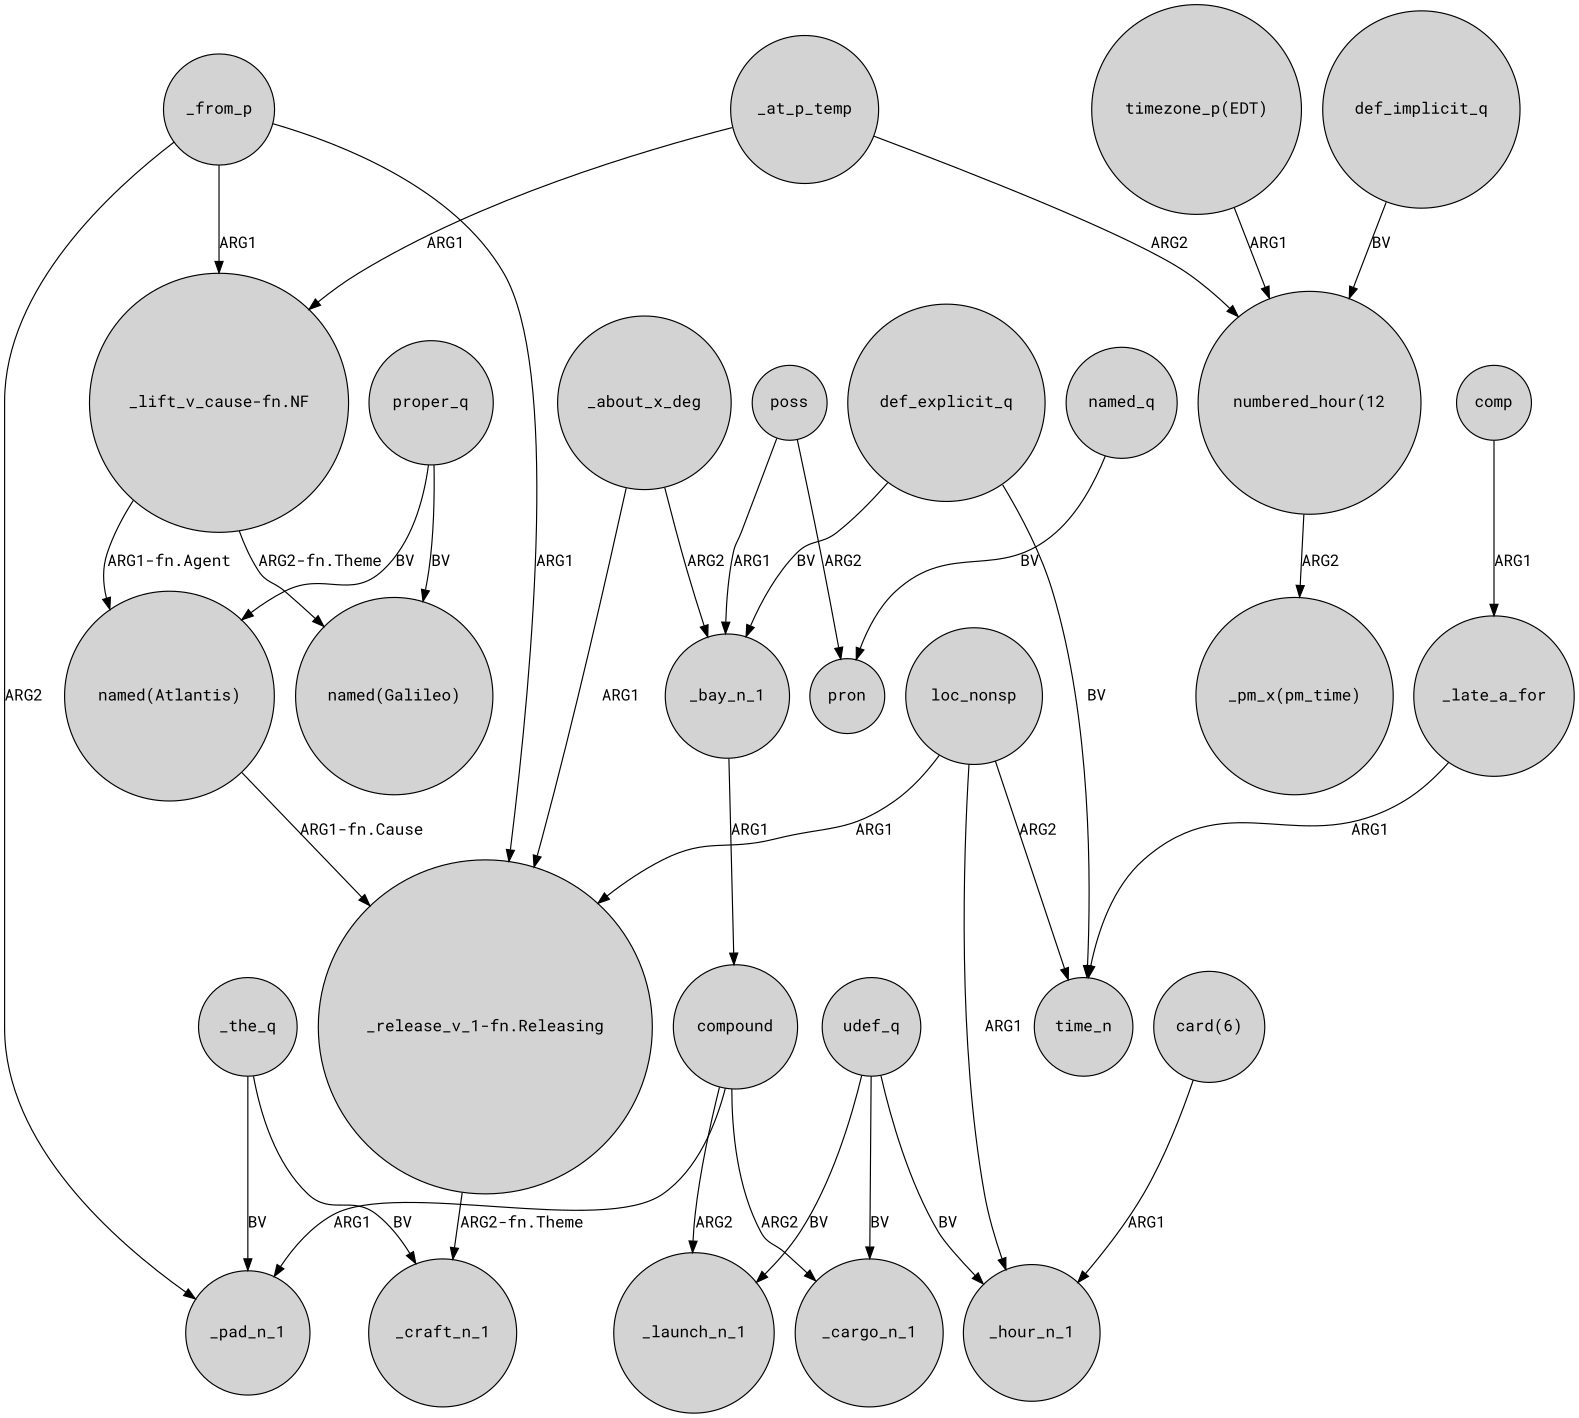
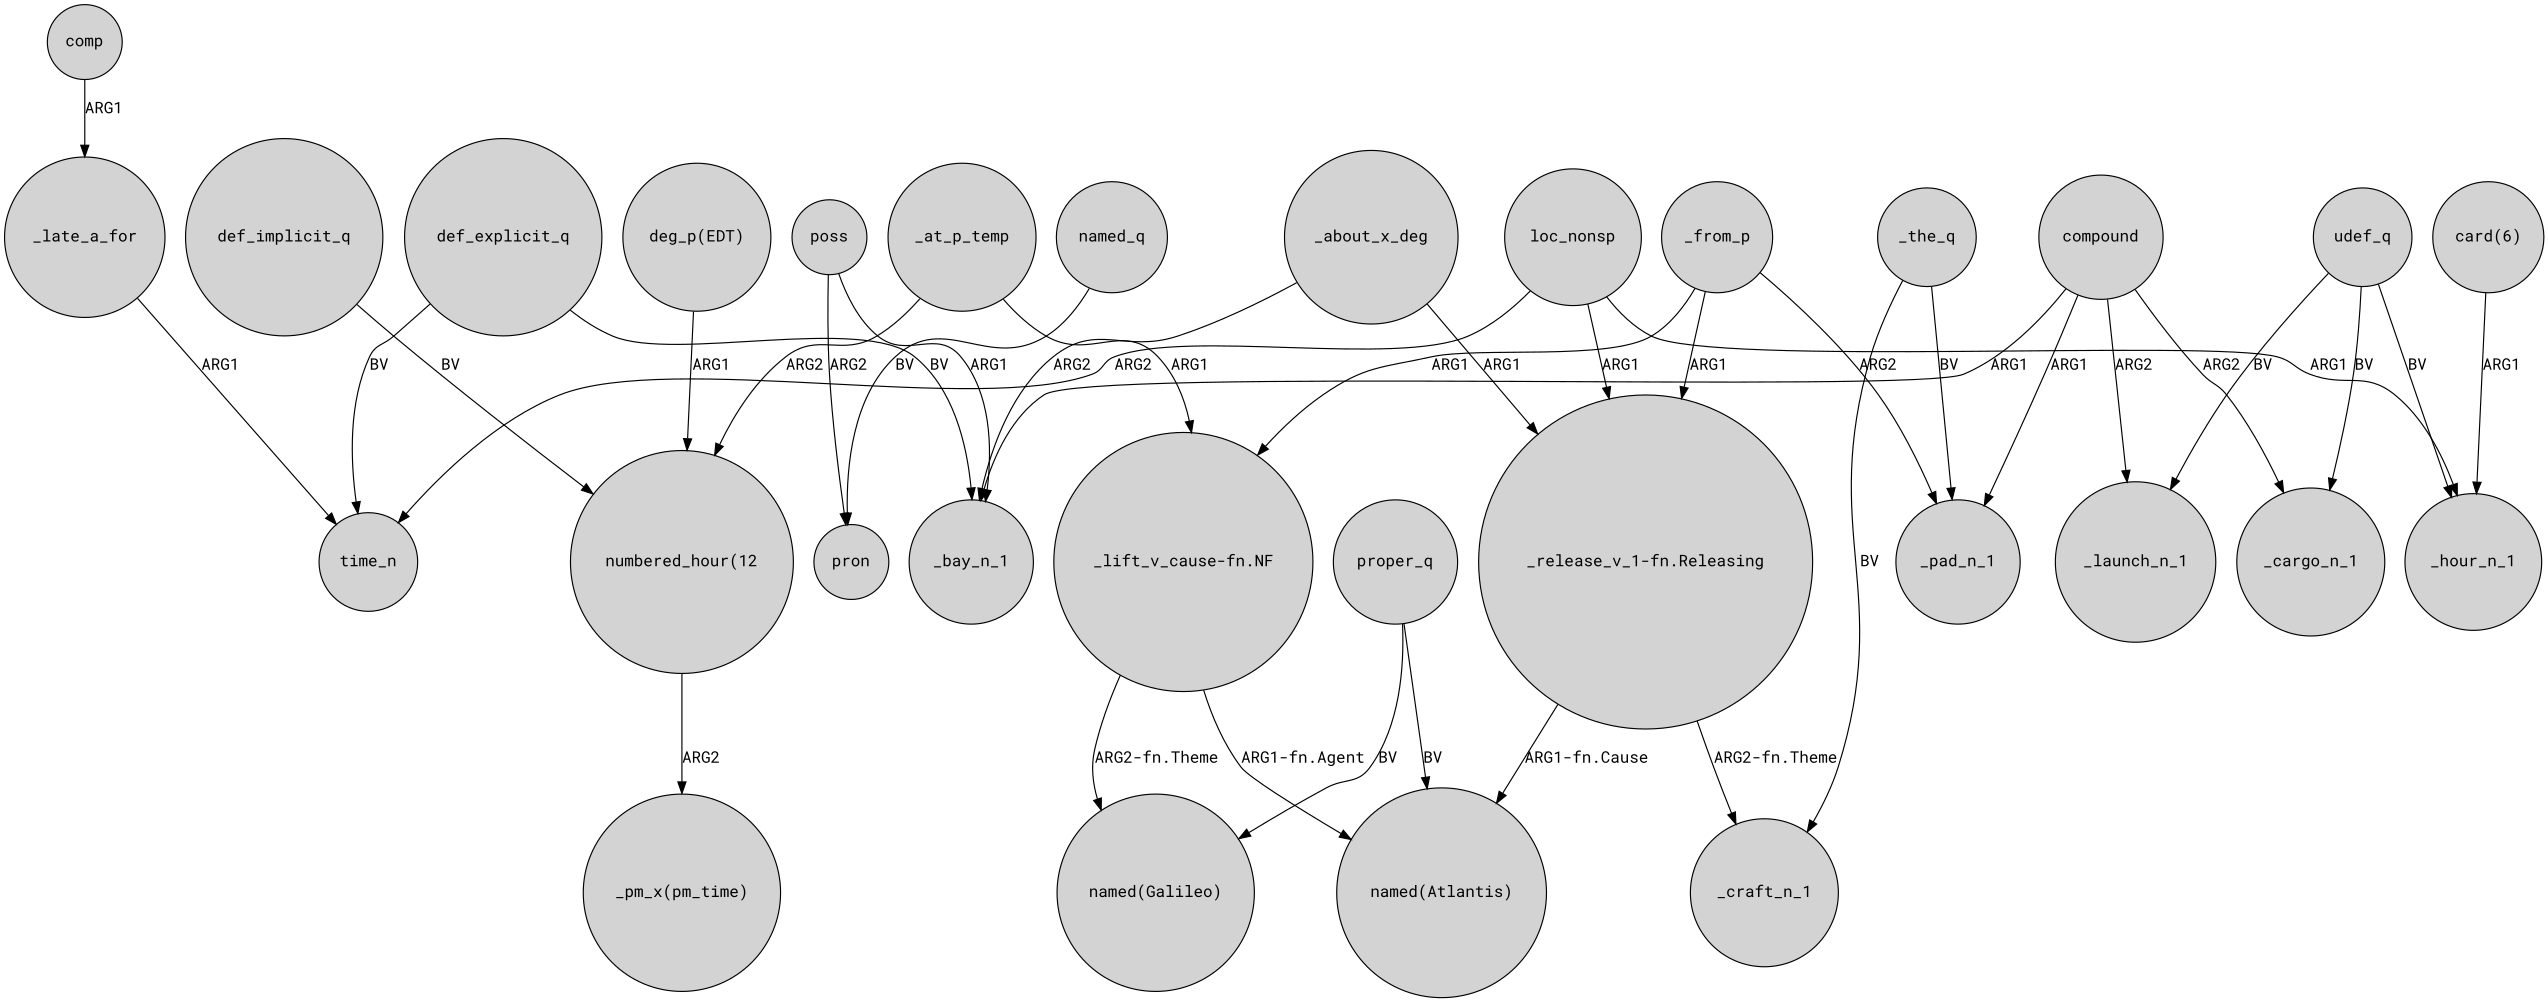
(1197, 110) -> (697, 237)
(302, 835) -> (1530, 749)
(731, 856) -> (1514, 381)
